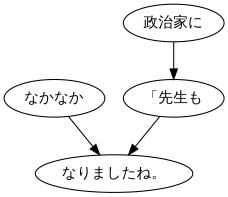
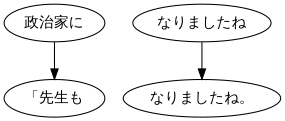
(54, 98) -> (202, 23)
(147, 132) -> none
